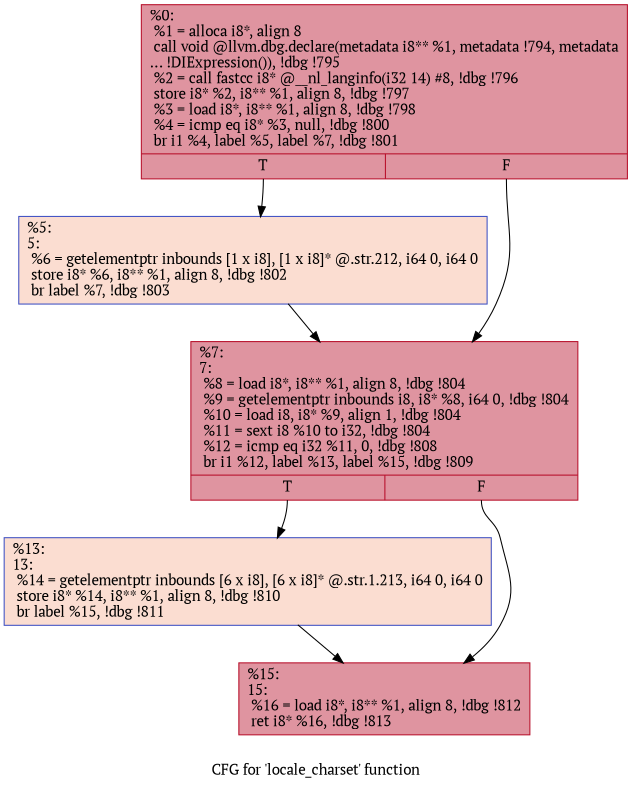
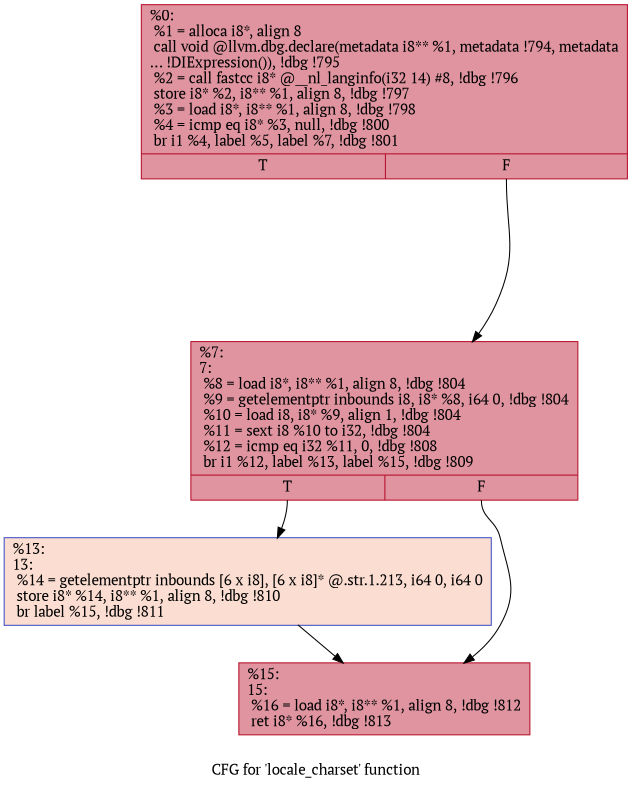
(253, 260) -> none
